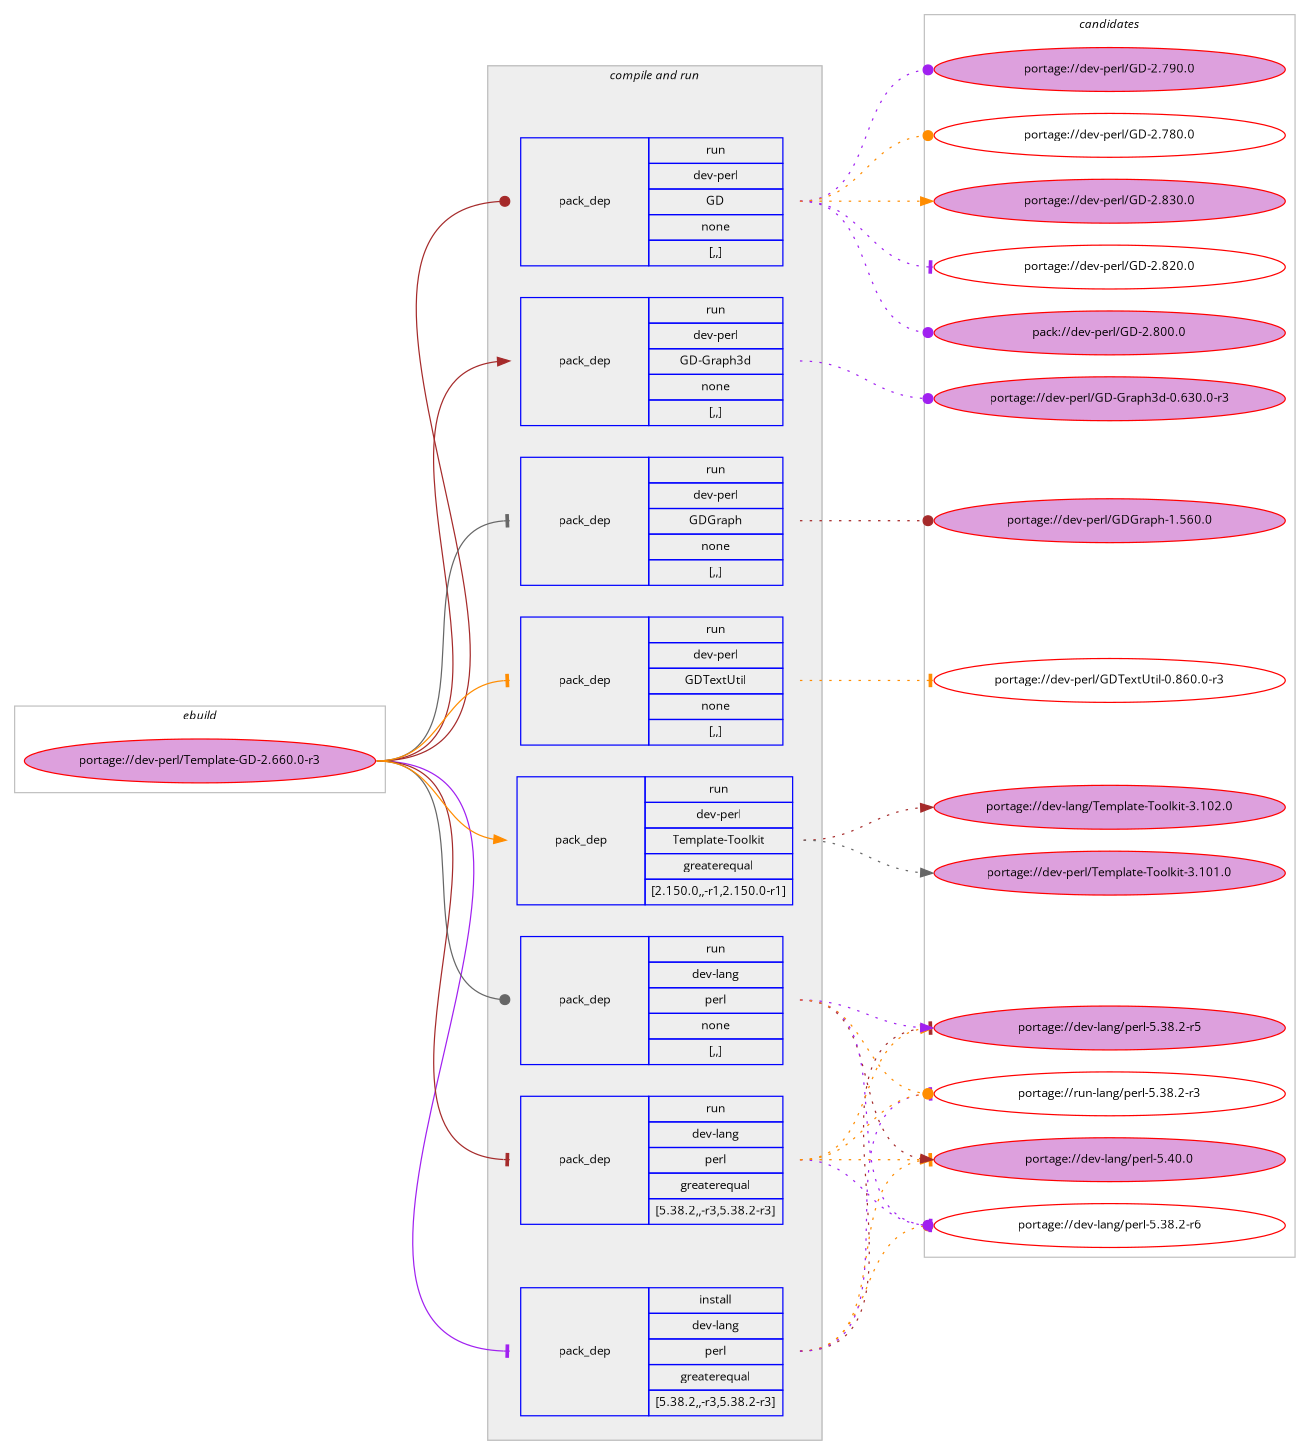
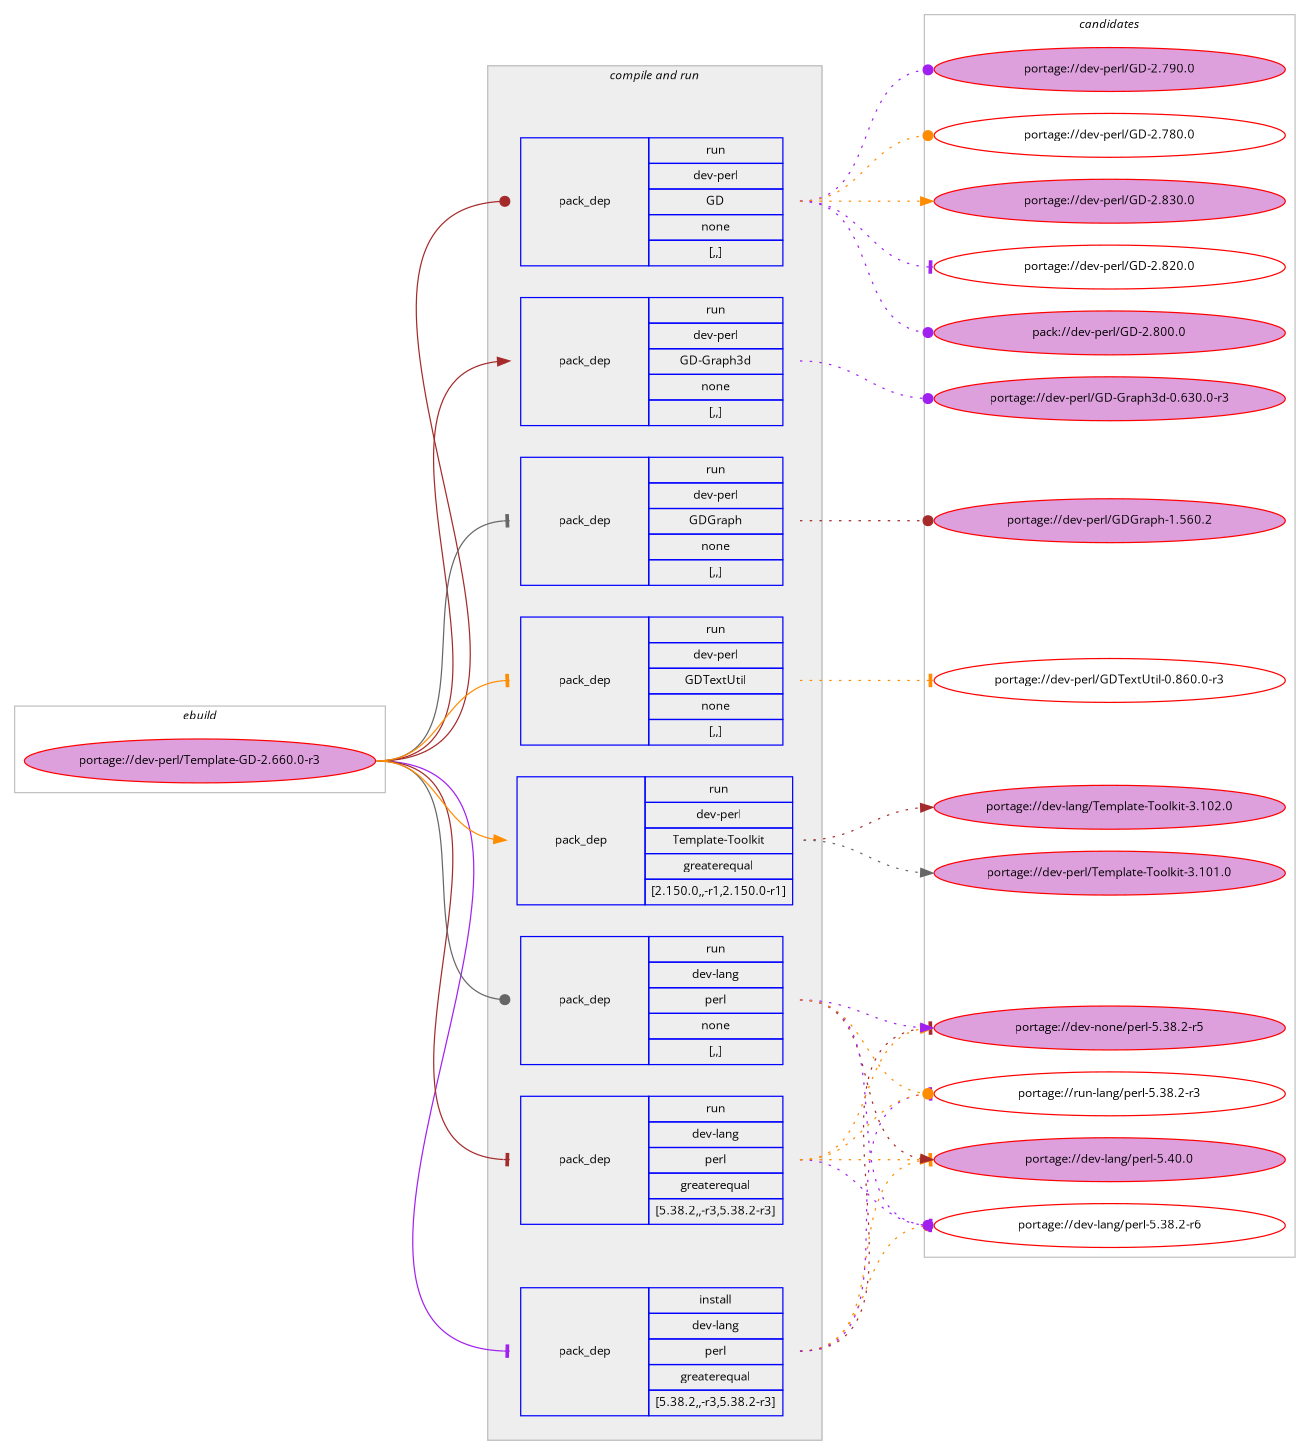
(1110, 521) -> (1110, 521)
(1110, 1028) -> (1110, 1028)
